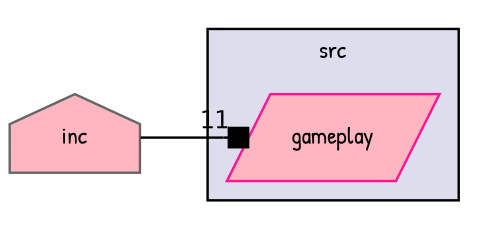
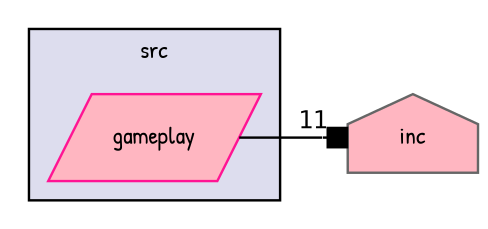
(182, 138) -> (295, 138)
